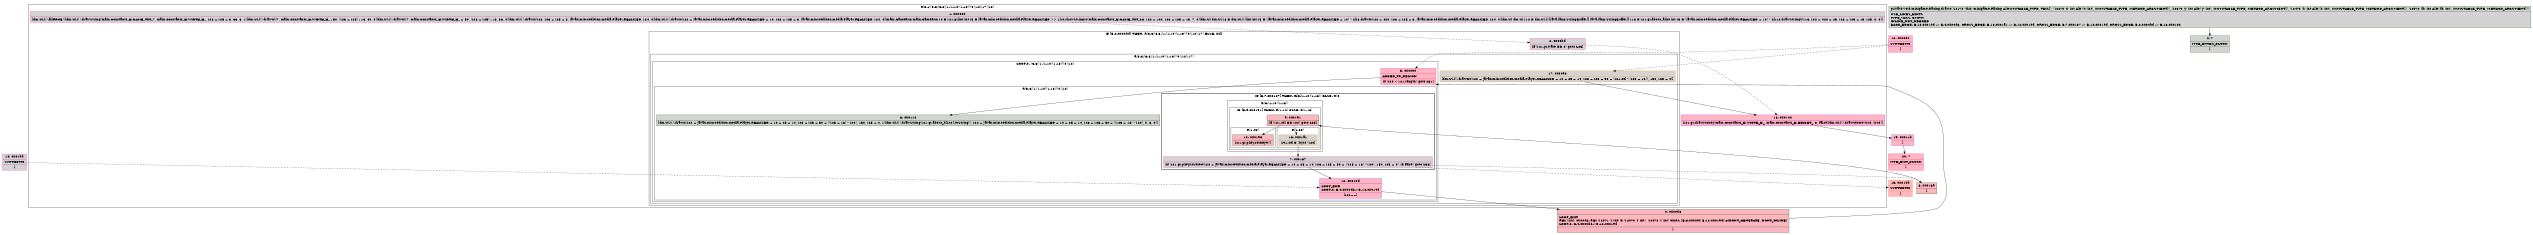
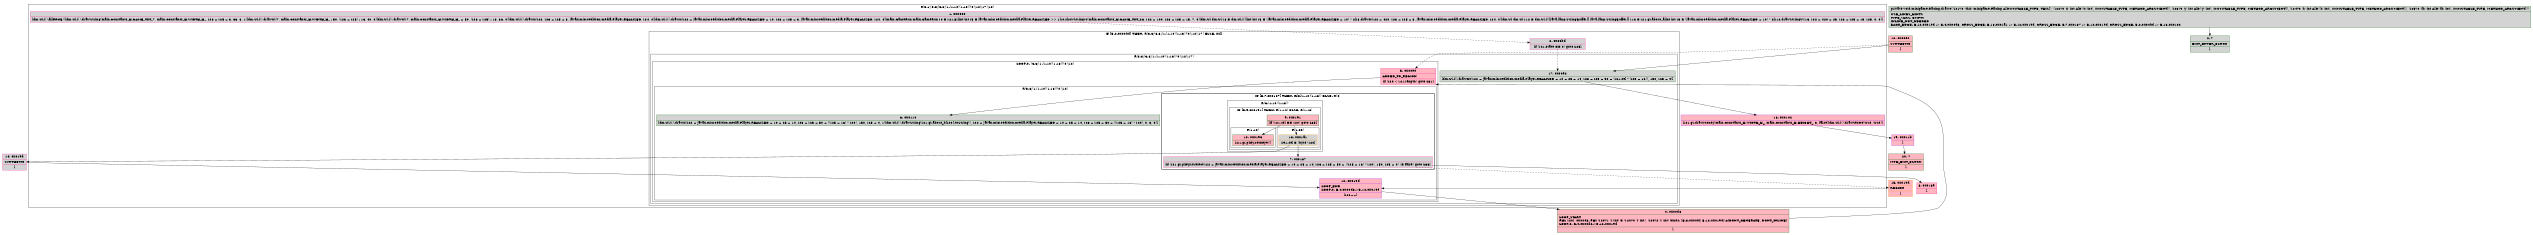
(1900, 44) -> (1900, 44)
(2210, 44) -> (2210, 44)
(1558, 47) -> (1558, 47)
(1688, 58) -> (1558, 59)
(1752, 58) -> (1752, 58)
(1558, 76) -> (1558, 76)
(1253, 130) -> (1253, 130)
(1623, 147) -> none
none -> (660, 158)
(1906, 162) -> (1906, 162)
(1664, 171) -> (1664, 171)
(1319, 173) -> (1636, 188)
(672, 175) -> (672, 175)
(1900, 188) -> (1897, 188)
(1927, 188) -> (1927, 188)
(1569, 217) -> (1570, 217)
